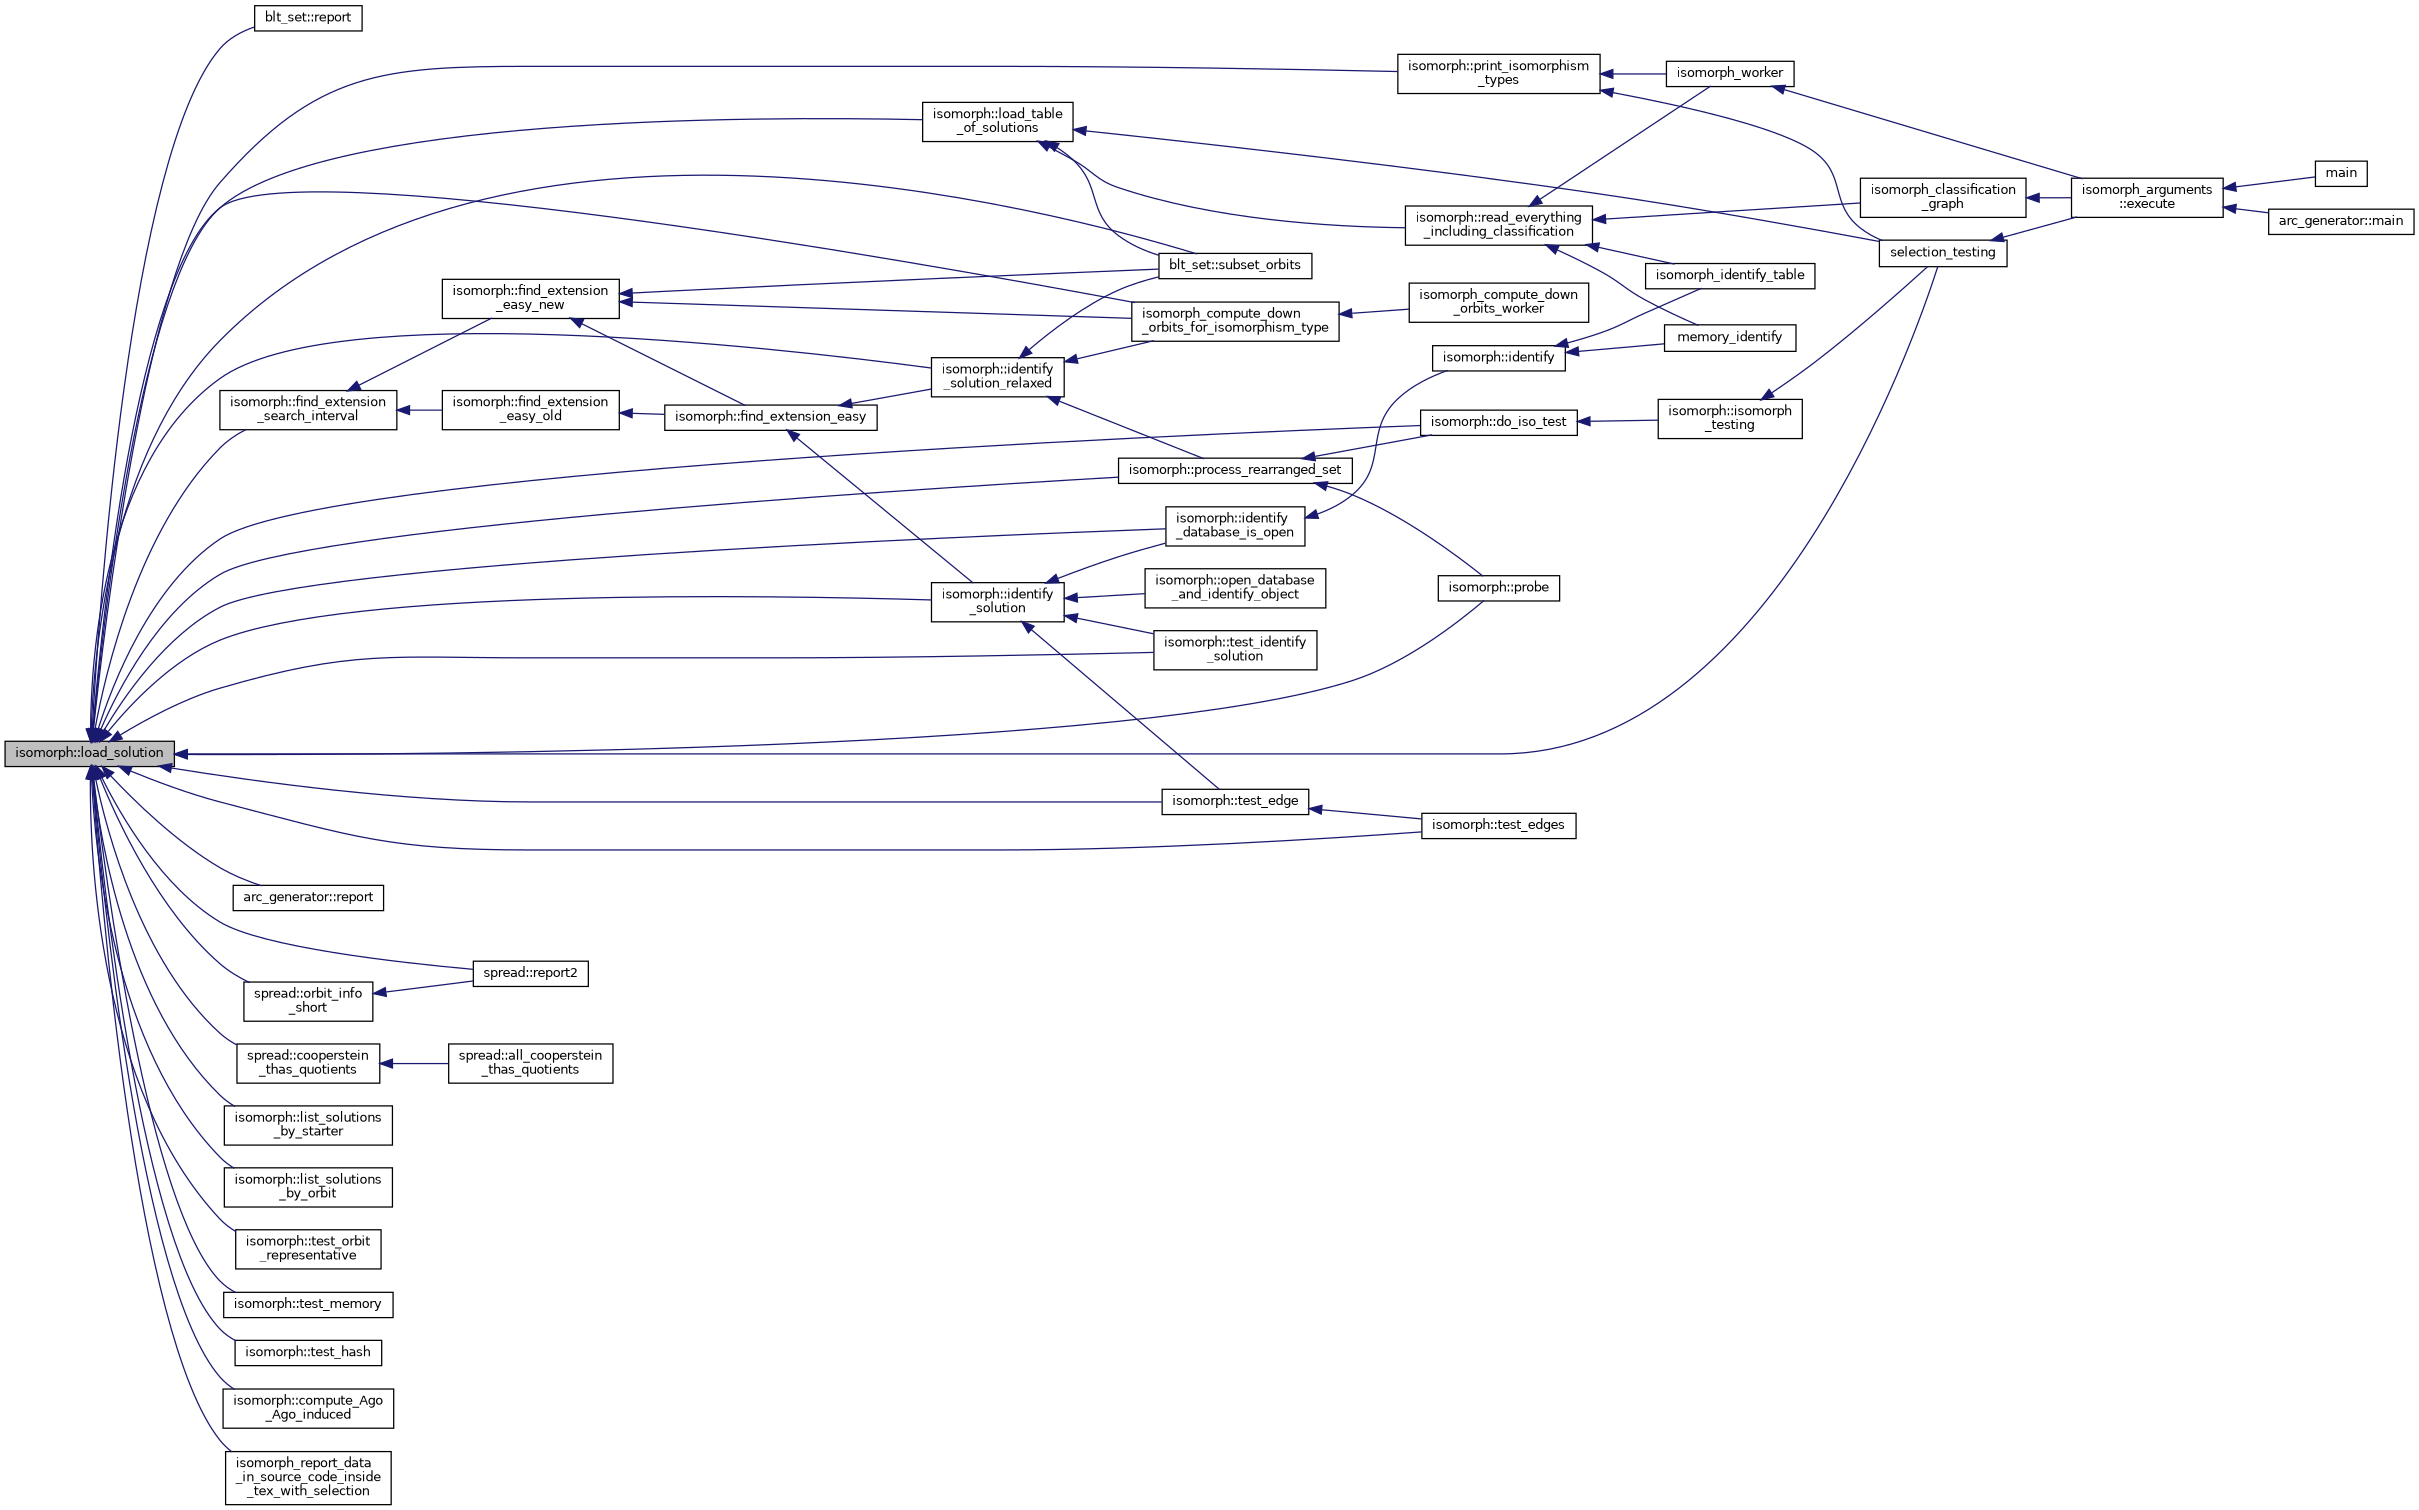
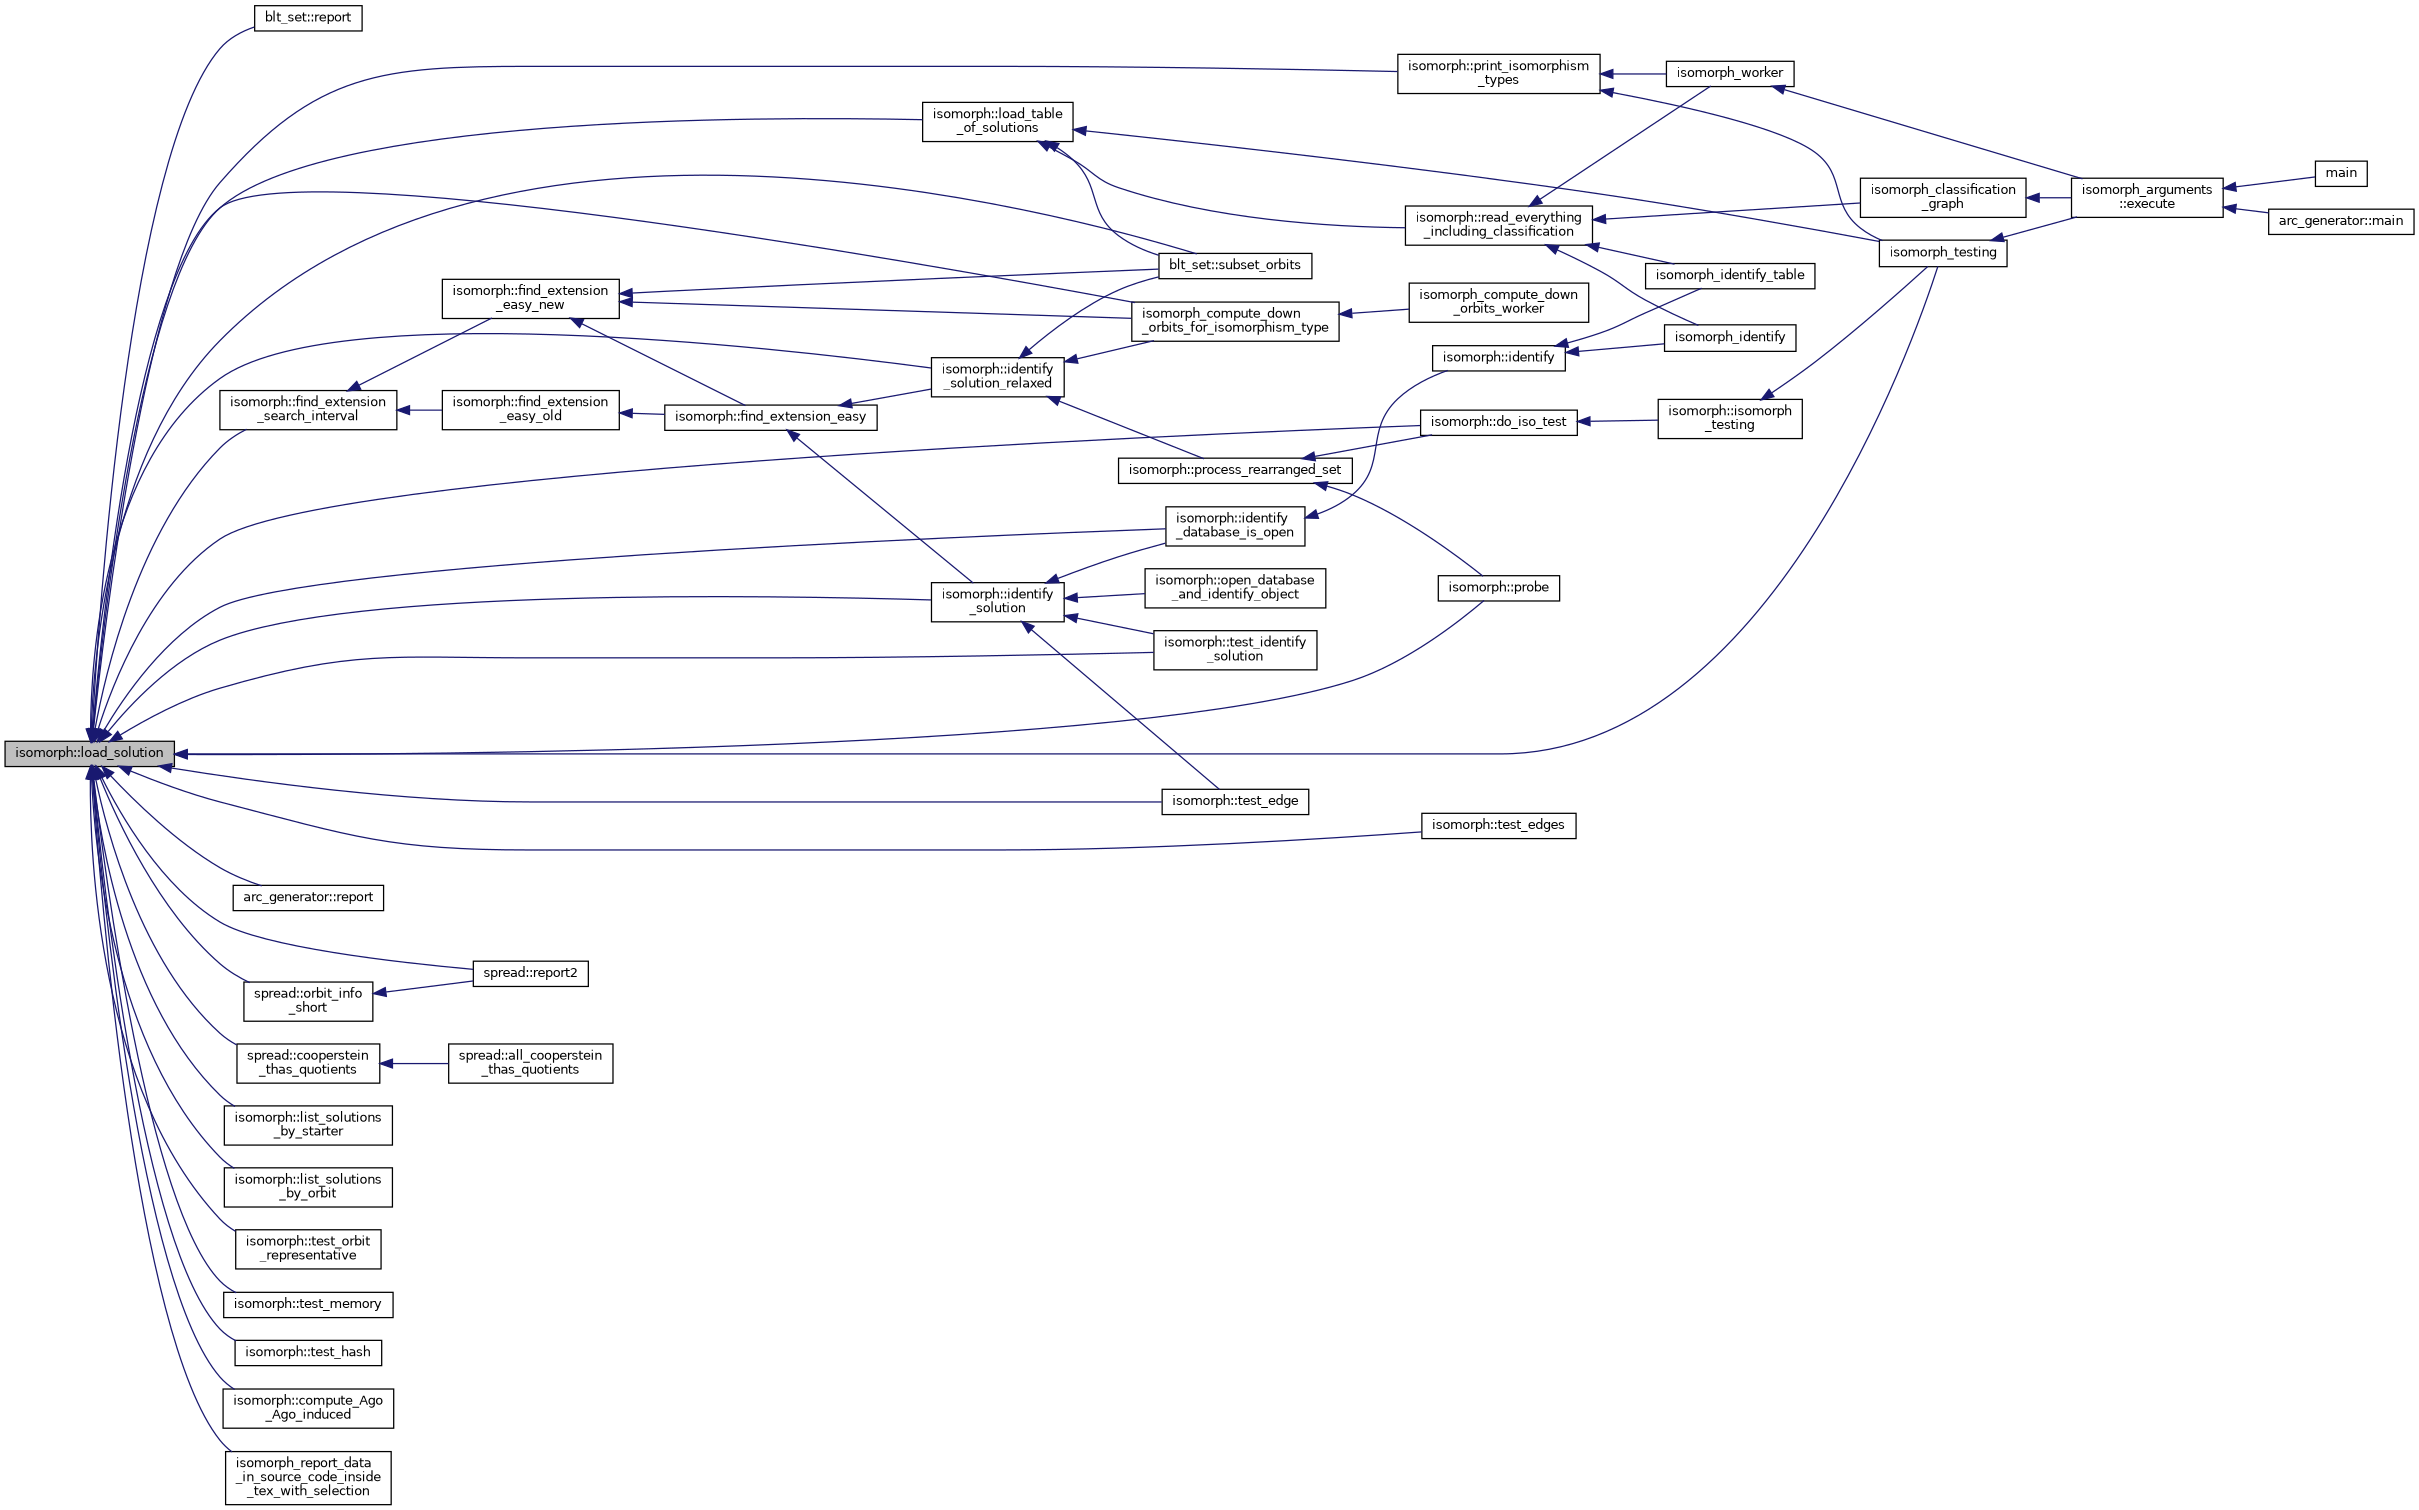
(1943, 253) -> (1943, 253)
(1730, 338) -> (1730, 338)
(568, 518) -> none
(1372, 814) -> none
